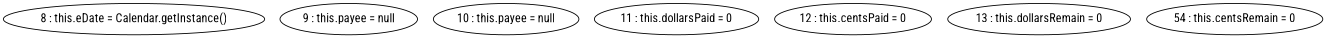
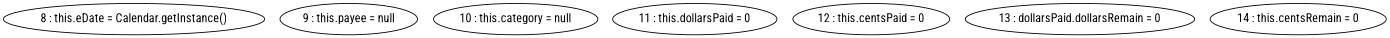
(506, 19) -> (516, 19)
(1039, 19) -> (1080, 19)
(1235, 19) -> (1298, 19)
